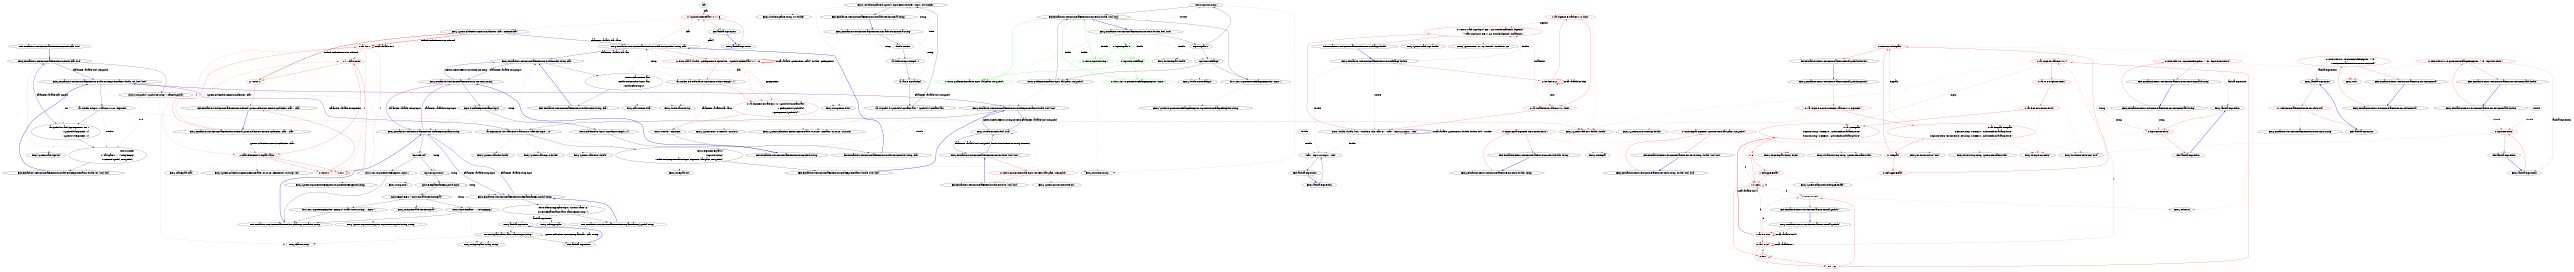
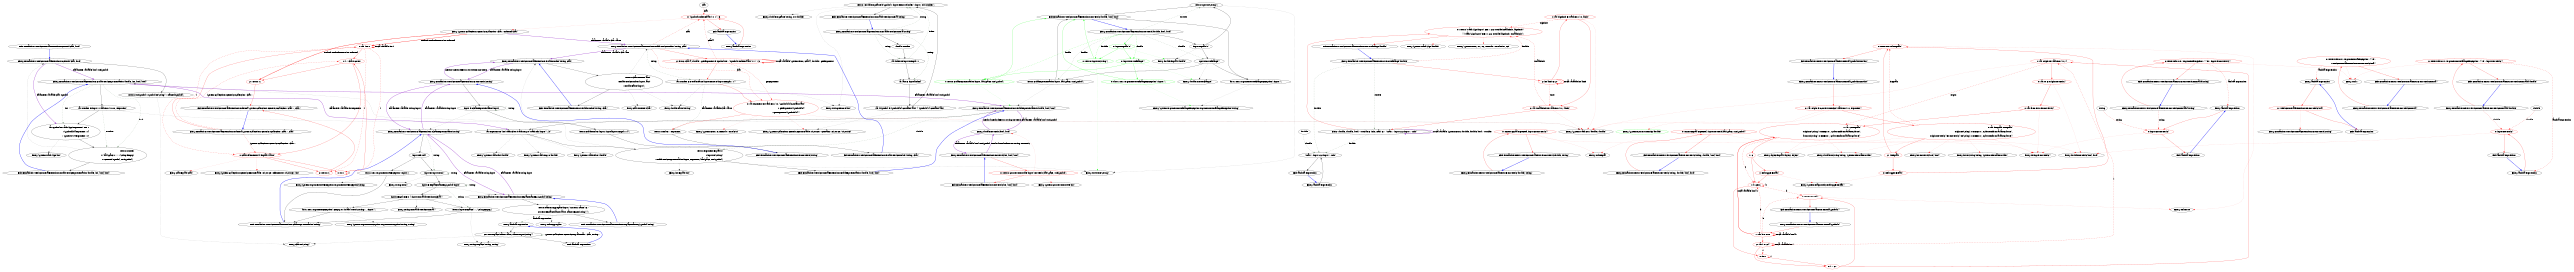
(1642, 132) -> (1642, 132)
